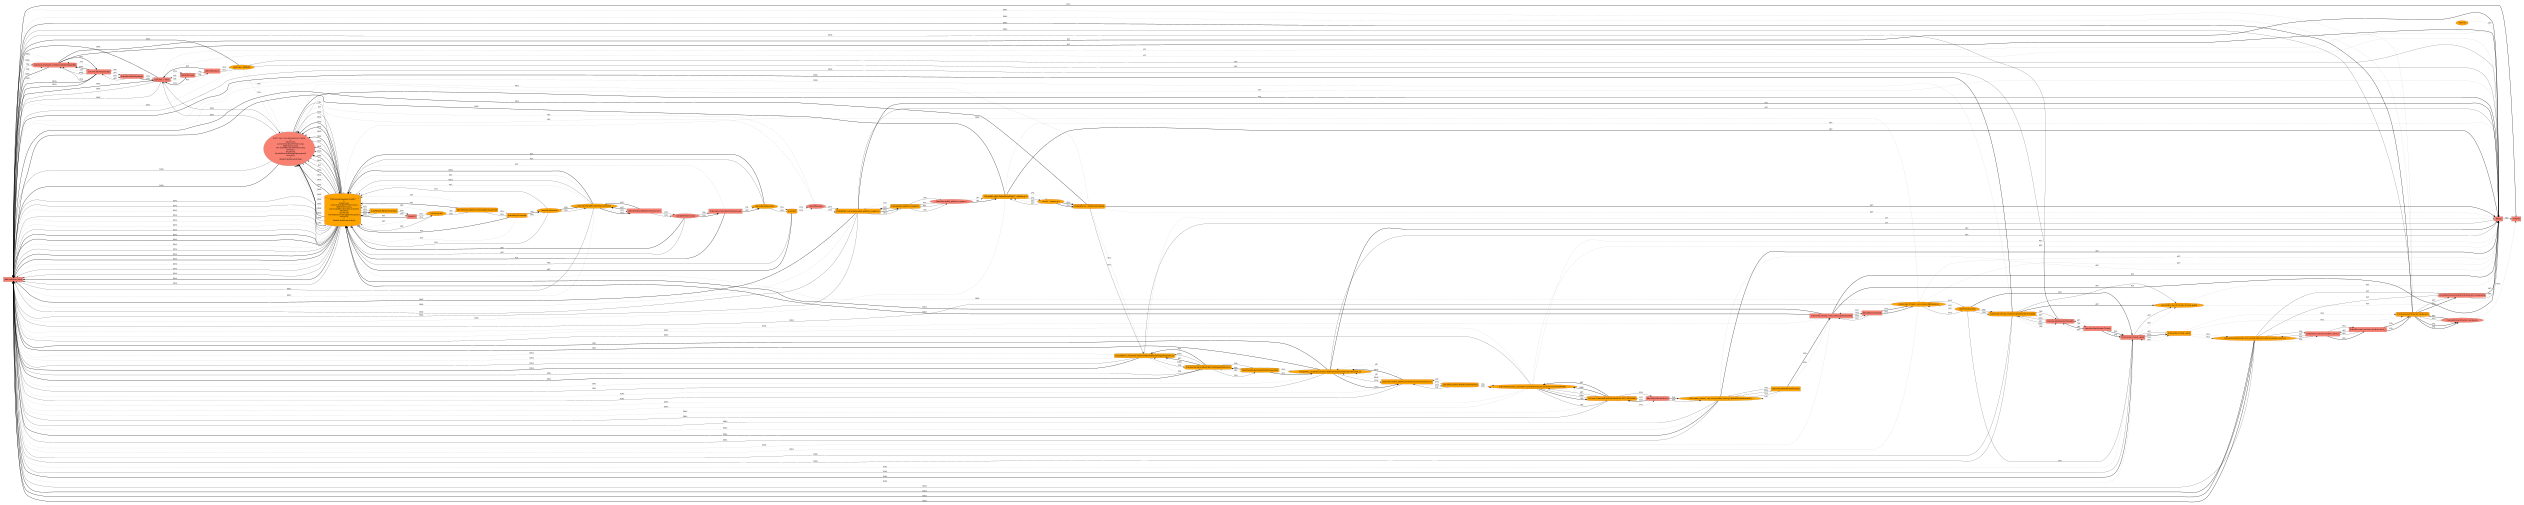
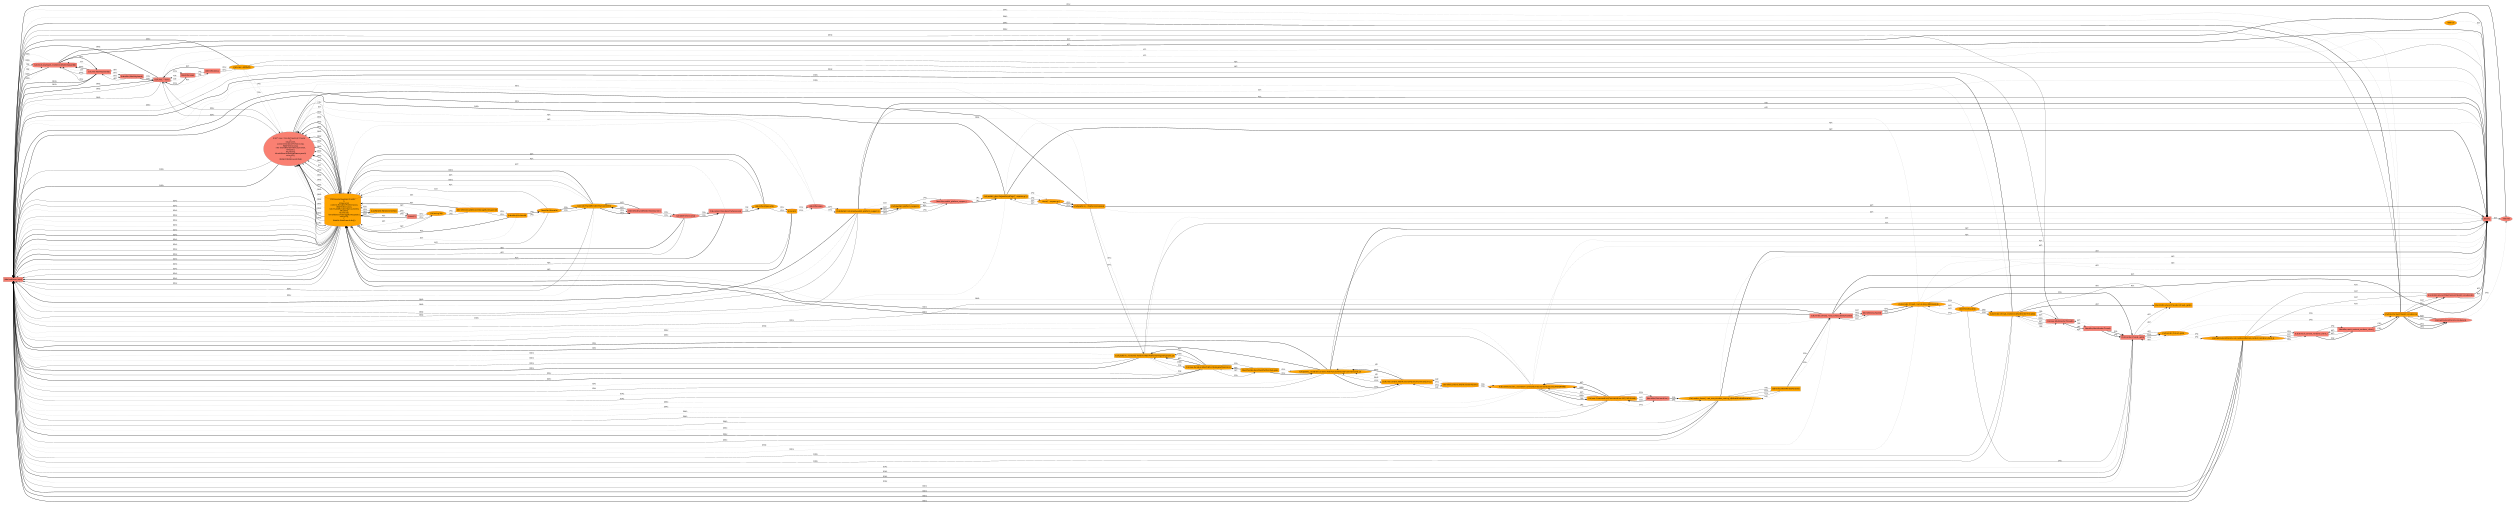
(2516, 219) -> (2506, 219)
(2179, 305) -> (2173, 305)
(2179, 333) -> (2173, 333)
